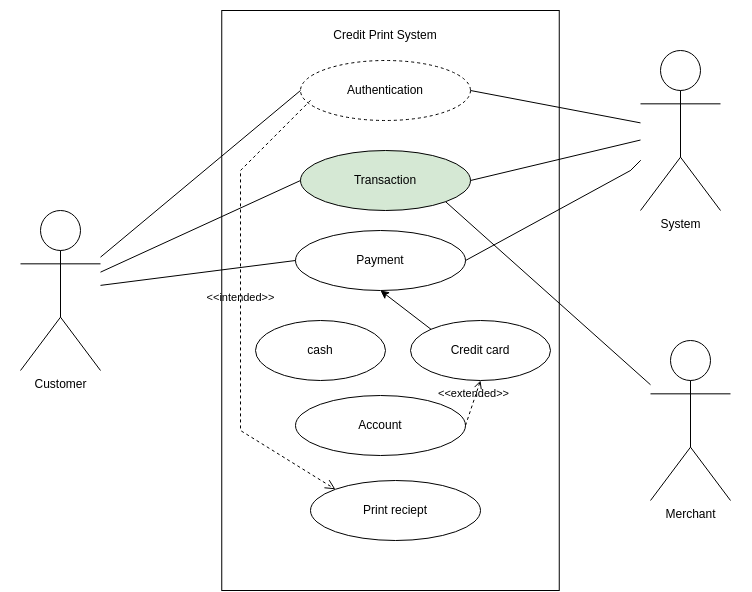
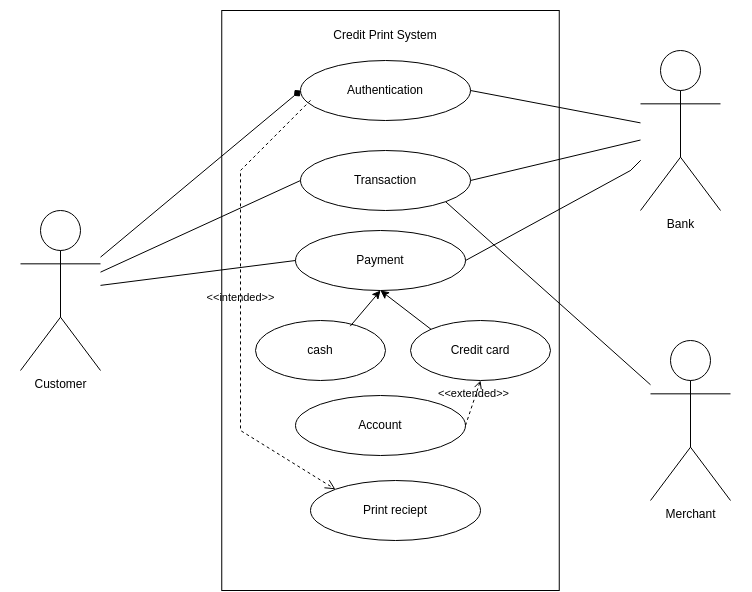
(386, 91) -> (386, 91)
(297, 94) -> (294, 96)
(386, 181) -> (386, 181)
(681, 225) -> (681, 225)
none -> (363, 311)
